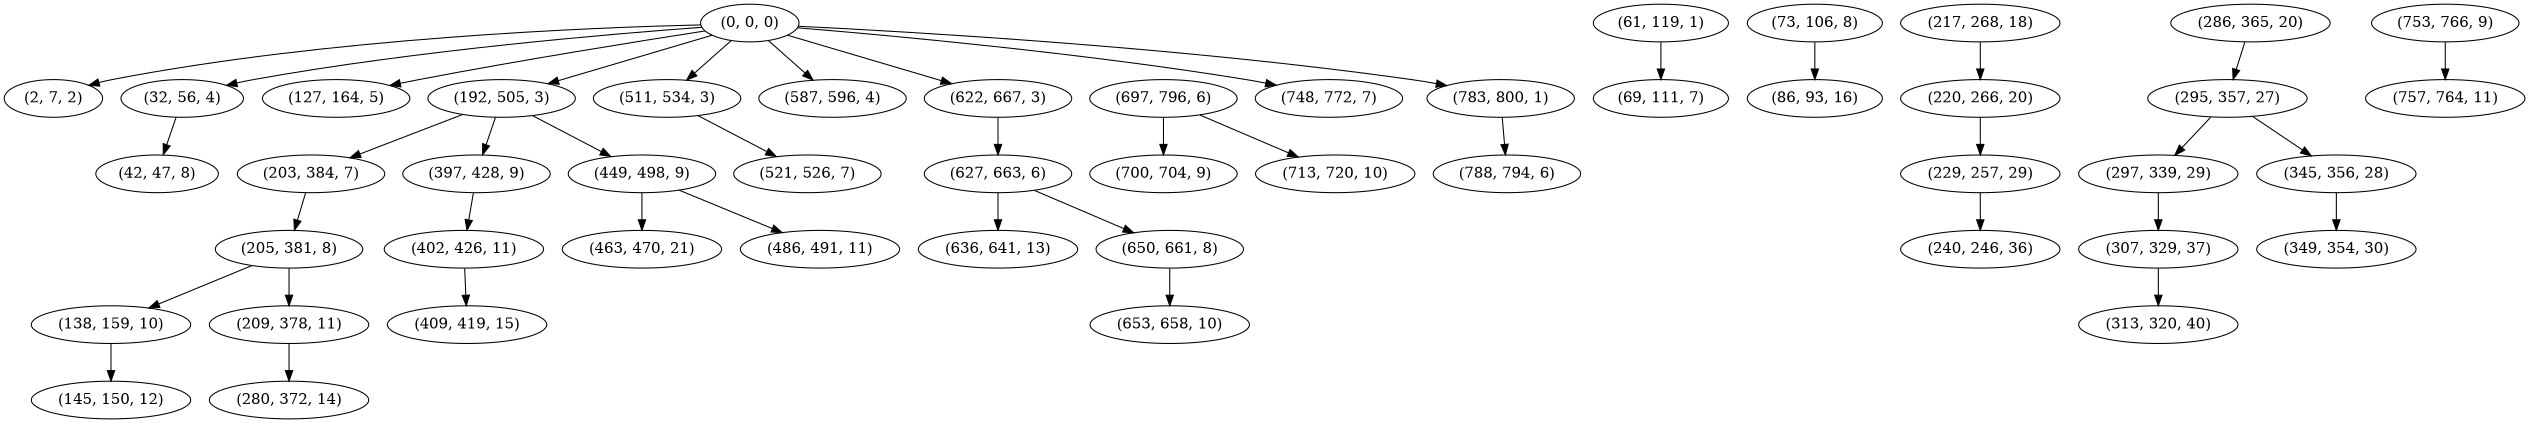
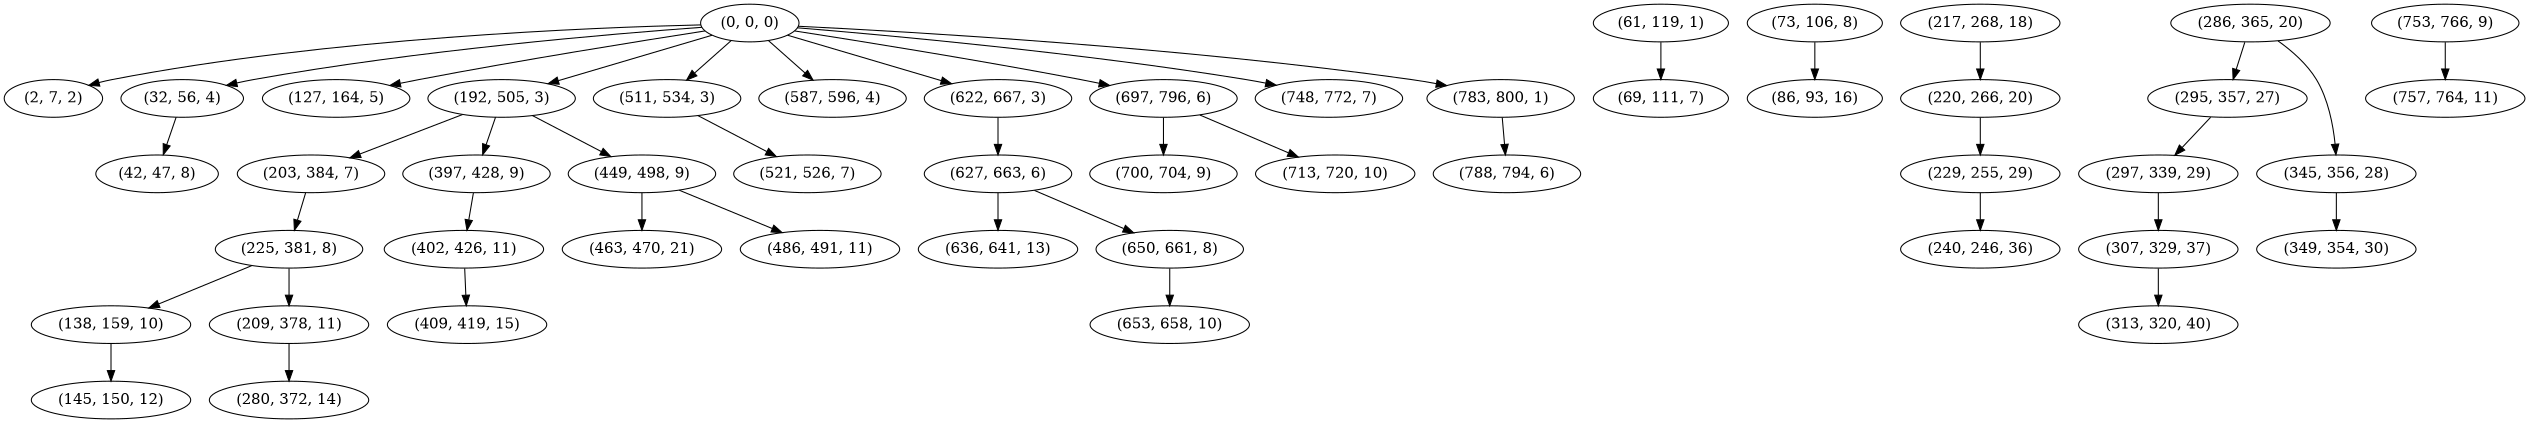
none -> (947, 56)
(2277, 133) -> (2319, 85)
(1980, 174) -> (1980, 174)
(289, 249) -> (289, 249)
